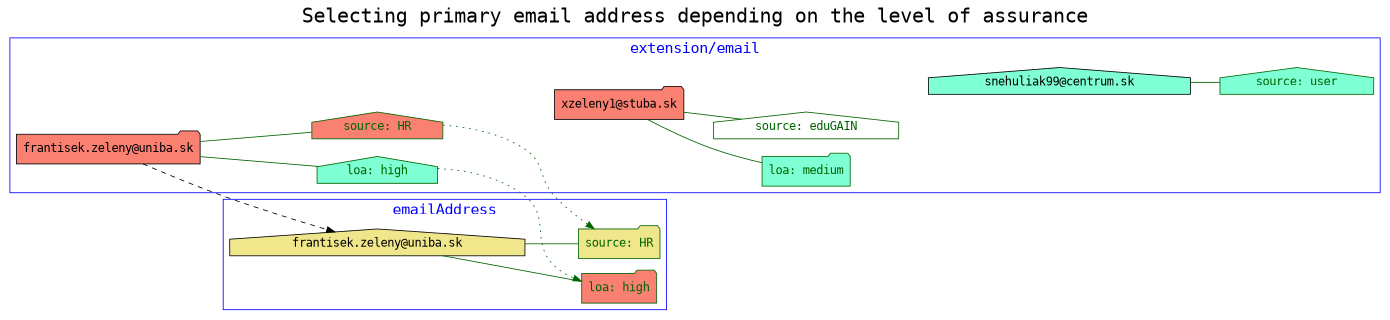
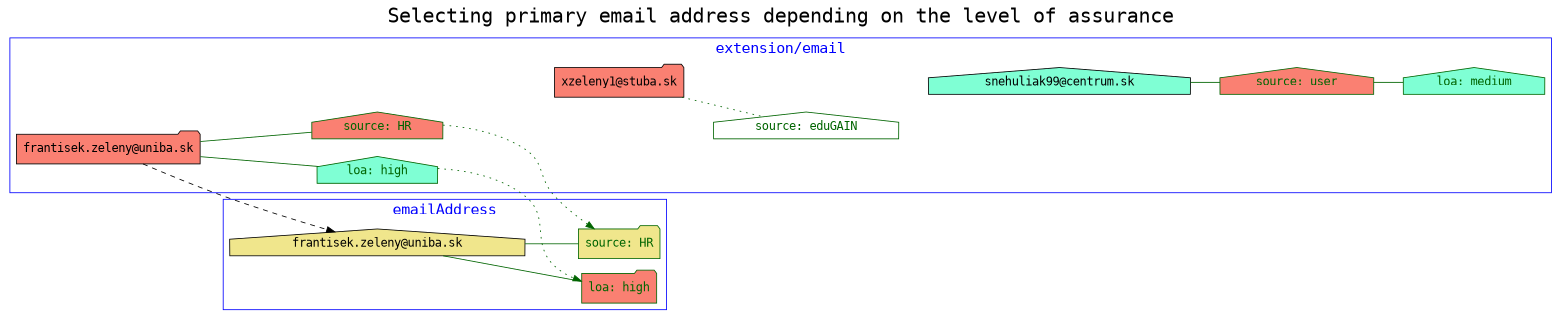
(1297, 82) -> (1297, 82)
(713, 116) -> (723, 107)
(703, 145) -> (1388, 82)
(806, 171) -> (1474, 82)
